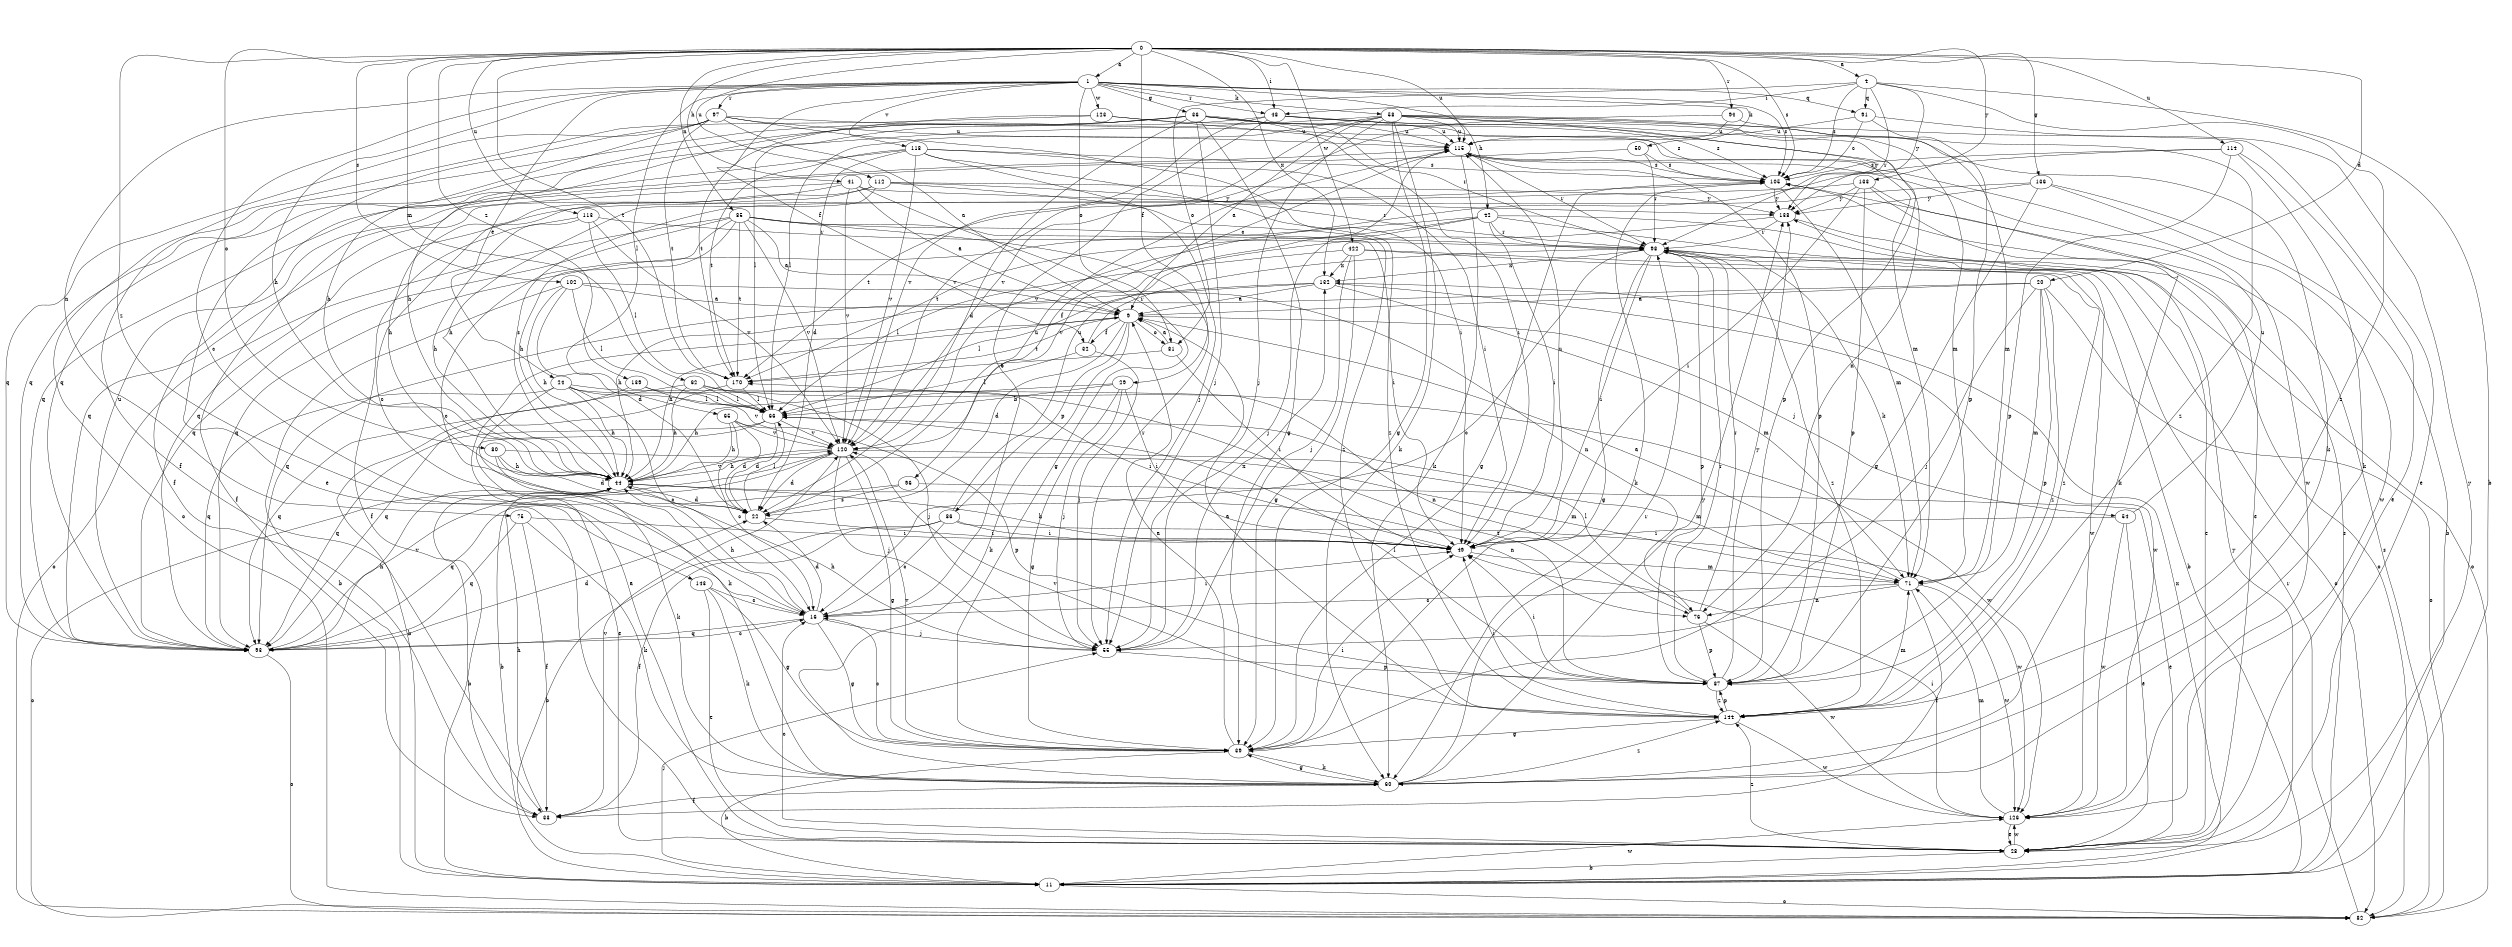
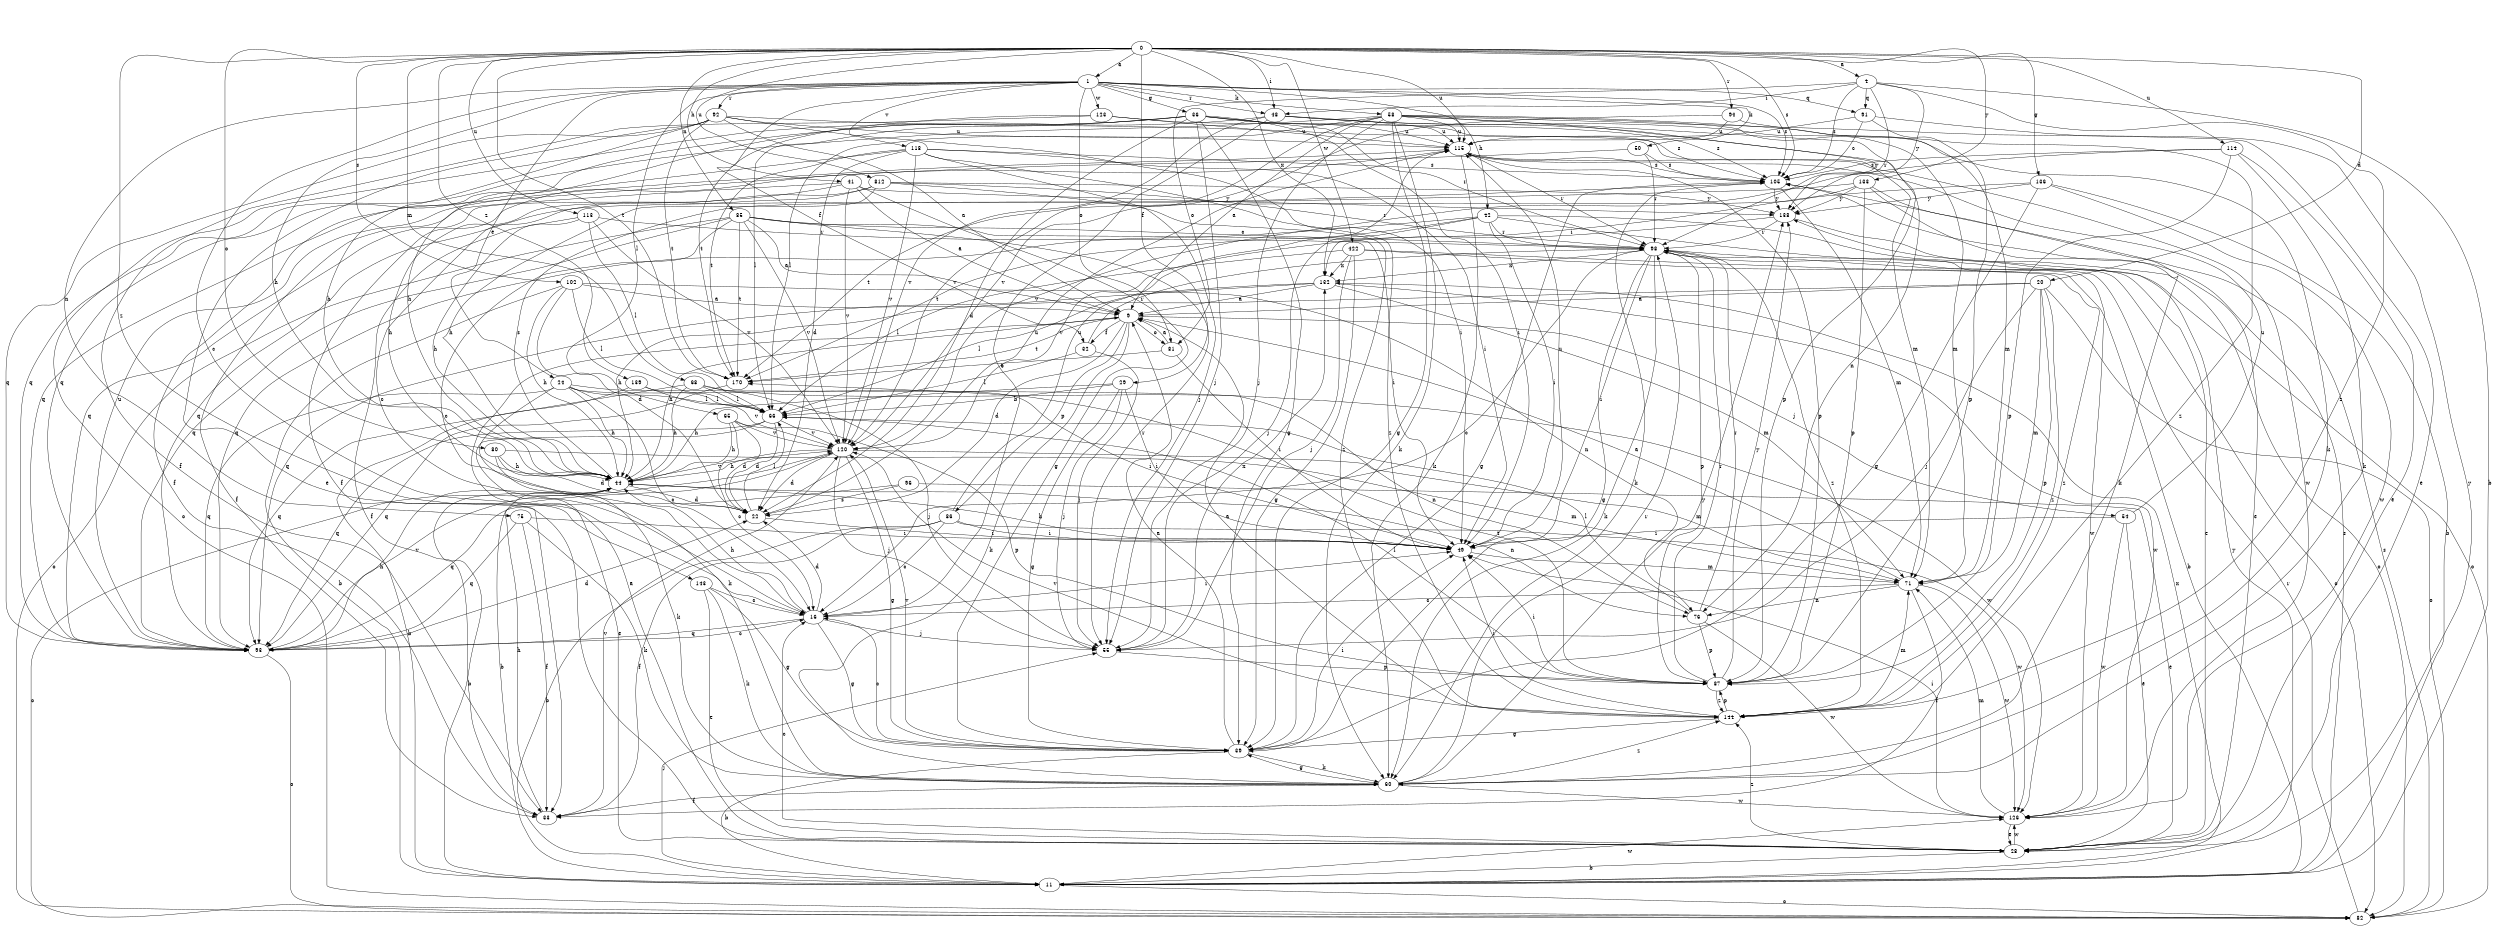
(716, 115) -> (716, 115)
(880, 182) -> (880, 182)
(1148, 266) -> (492, 221)
(546, 285) -> none
(1843, 347) -> (1551, 552)
(1666, 381) -> (1596, 227)
(694, 383) -> (694, 383)
(753, 399) -> none
(858, 589) -> none
(1861, 791) -> (1699, 801)
